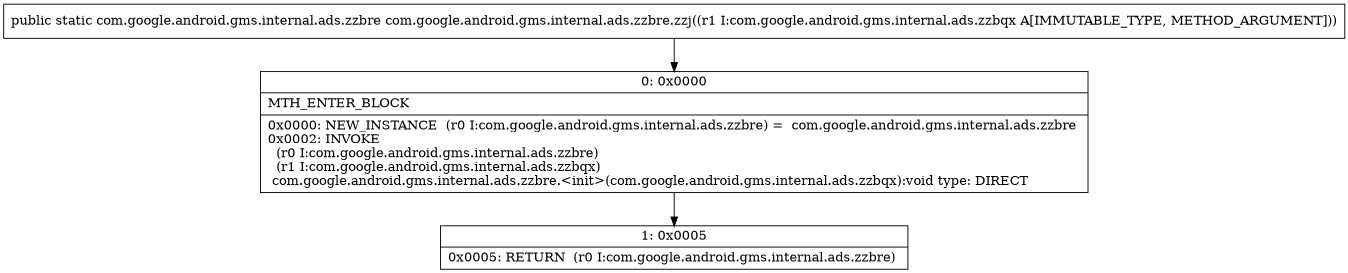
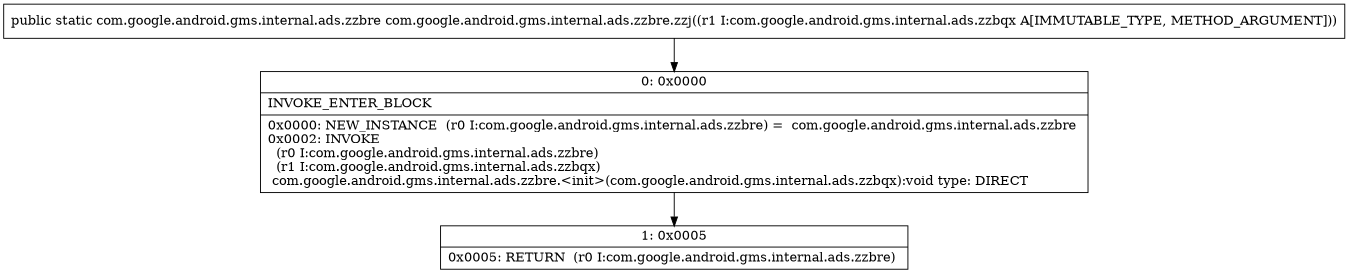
(339, 103) -> (350, 103)
